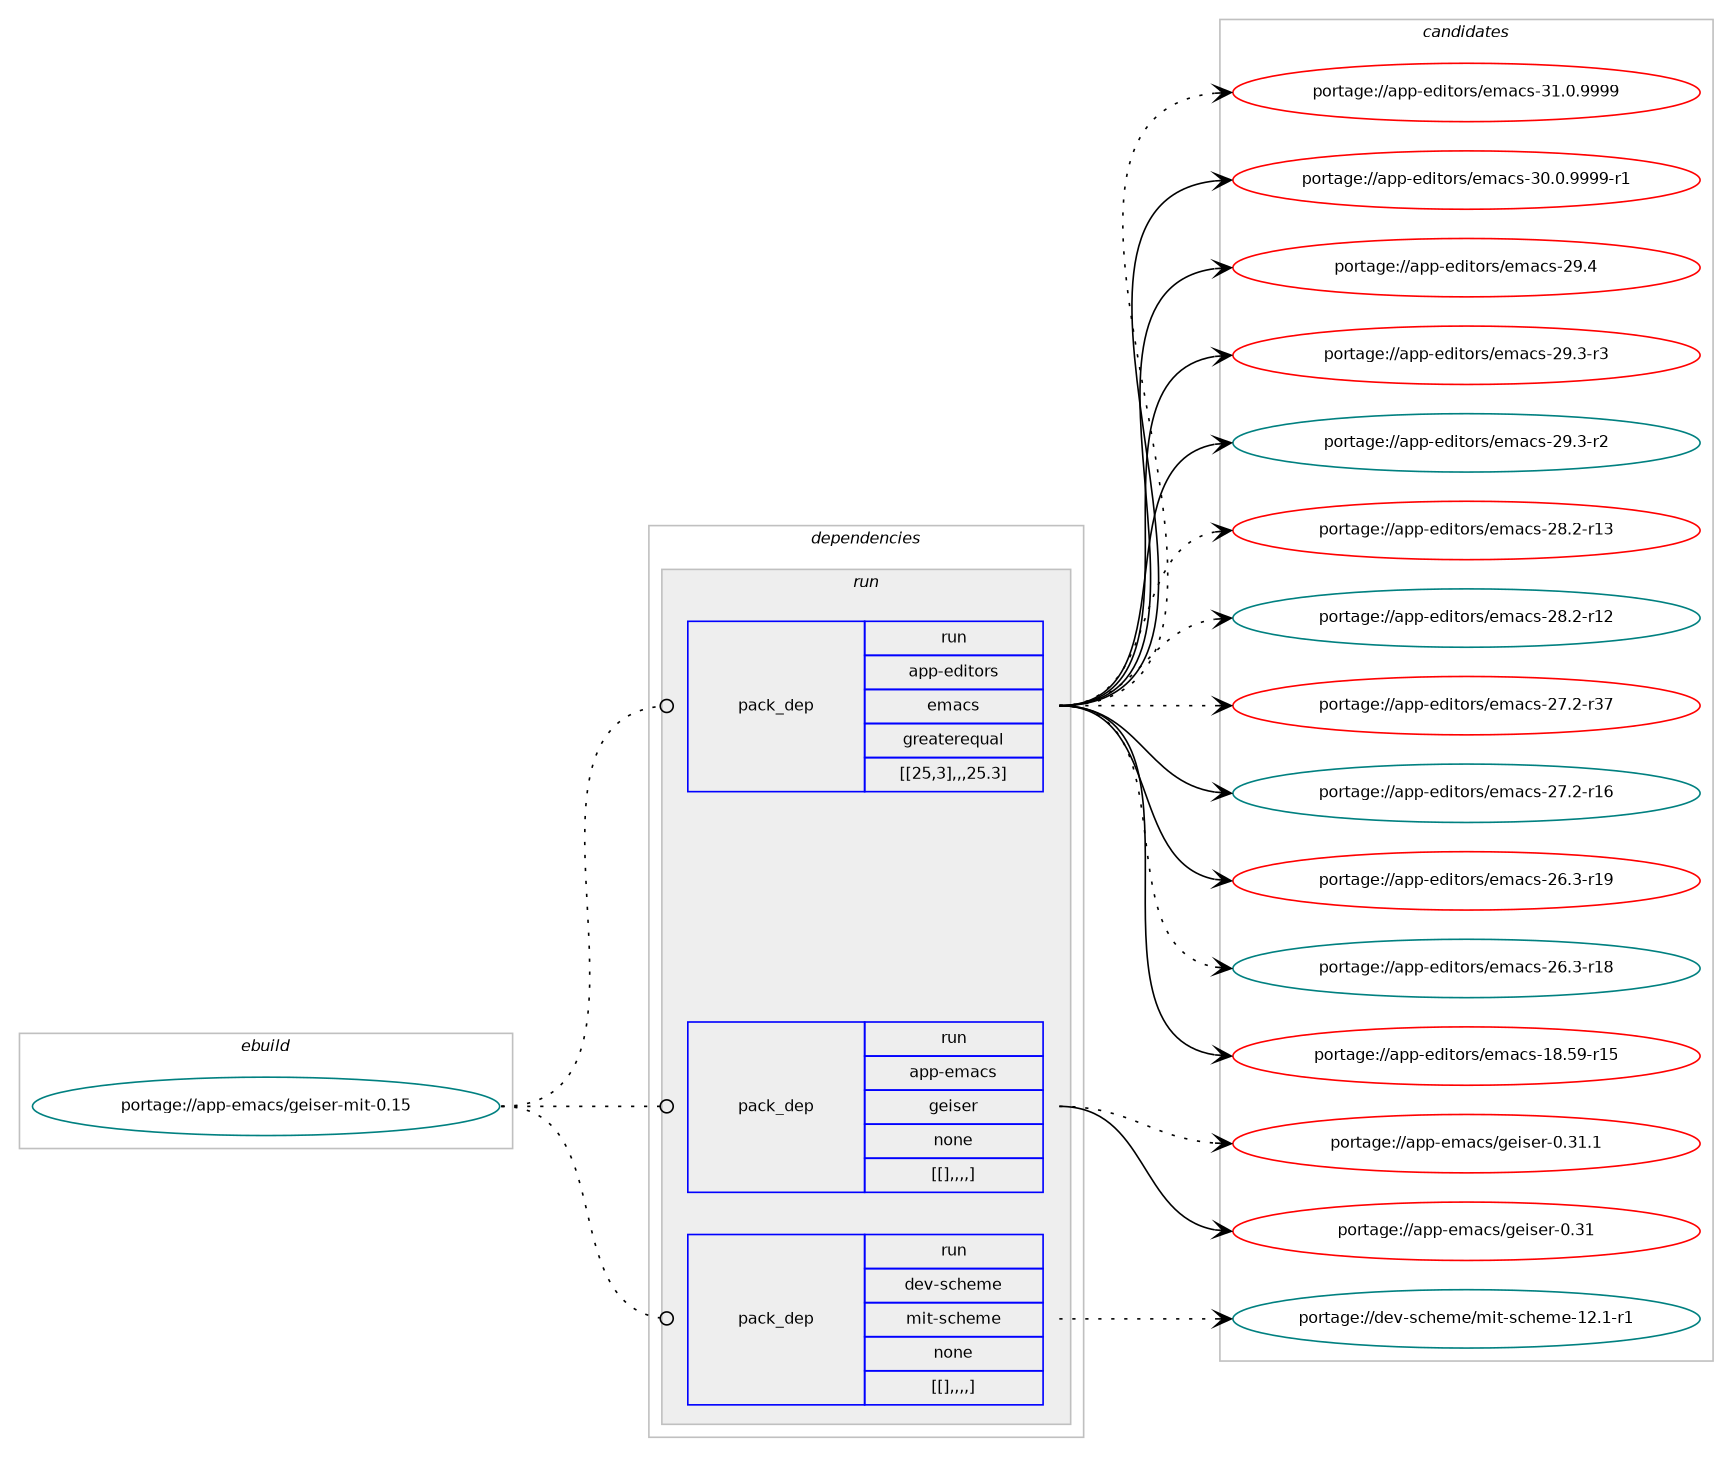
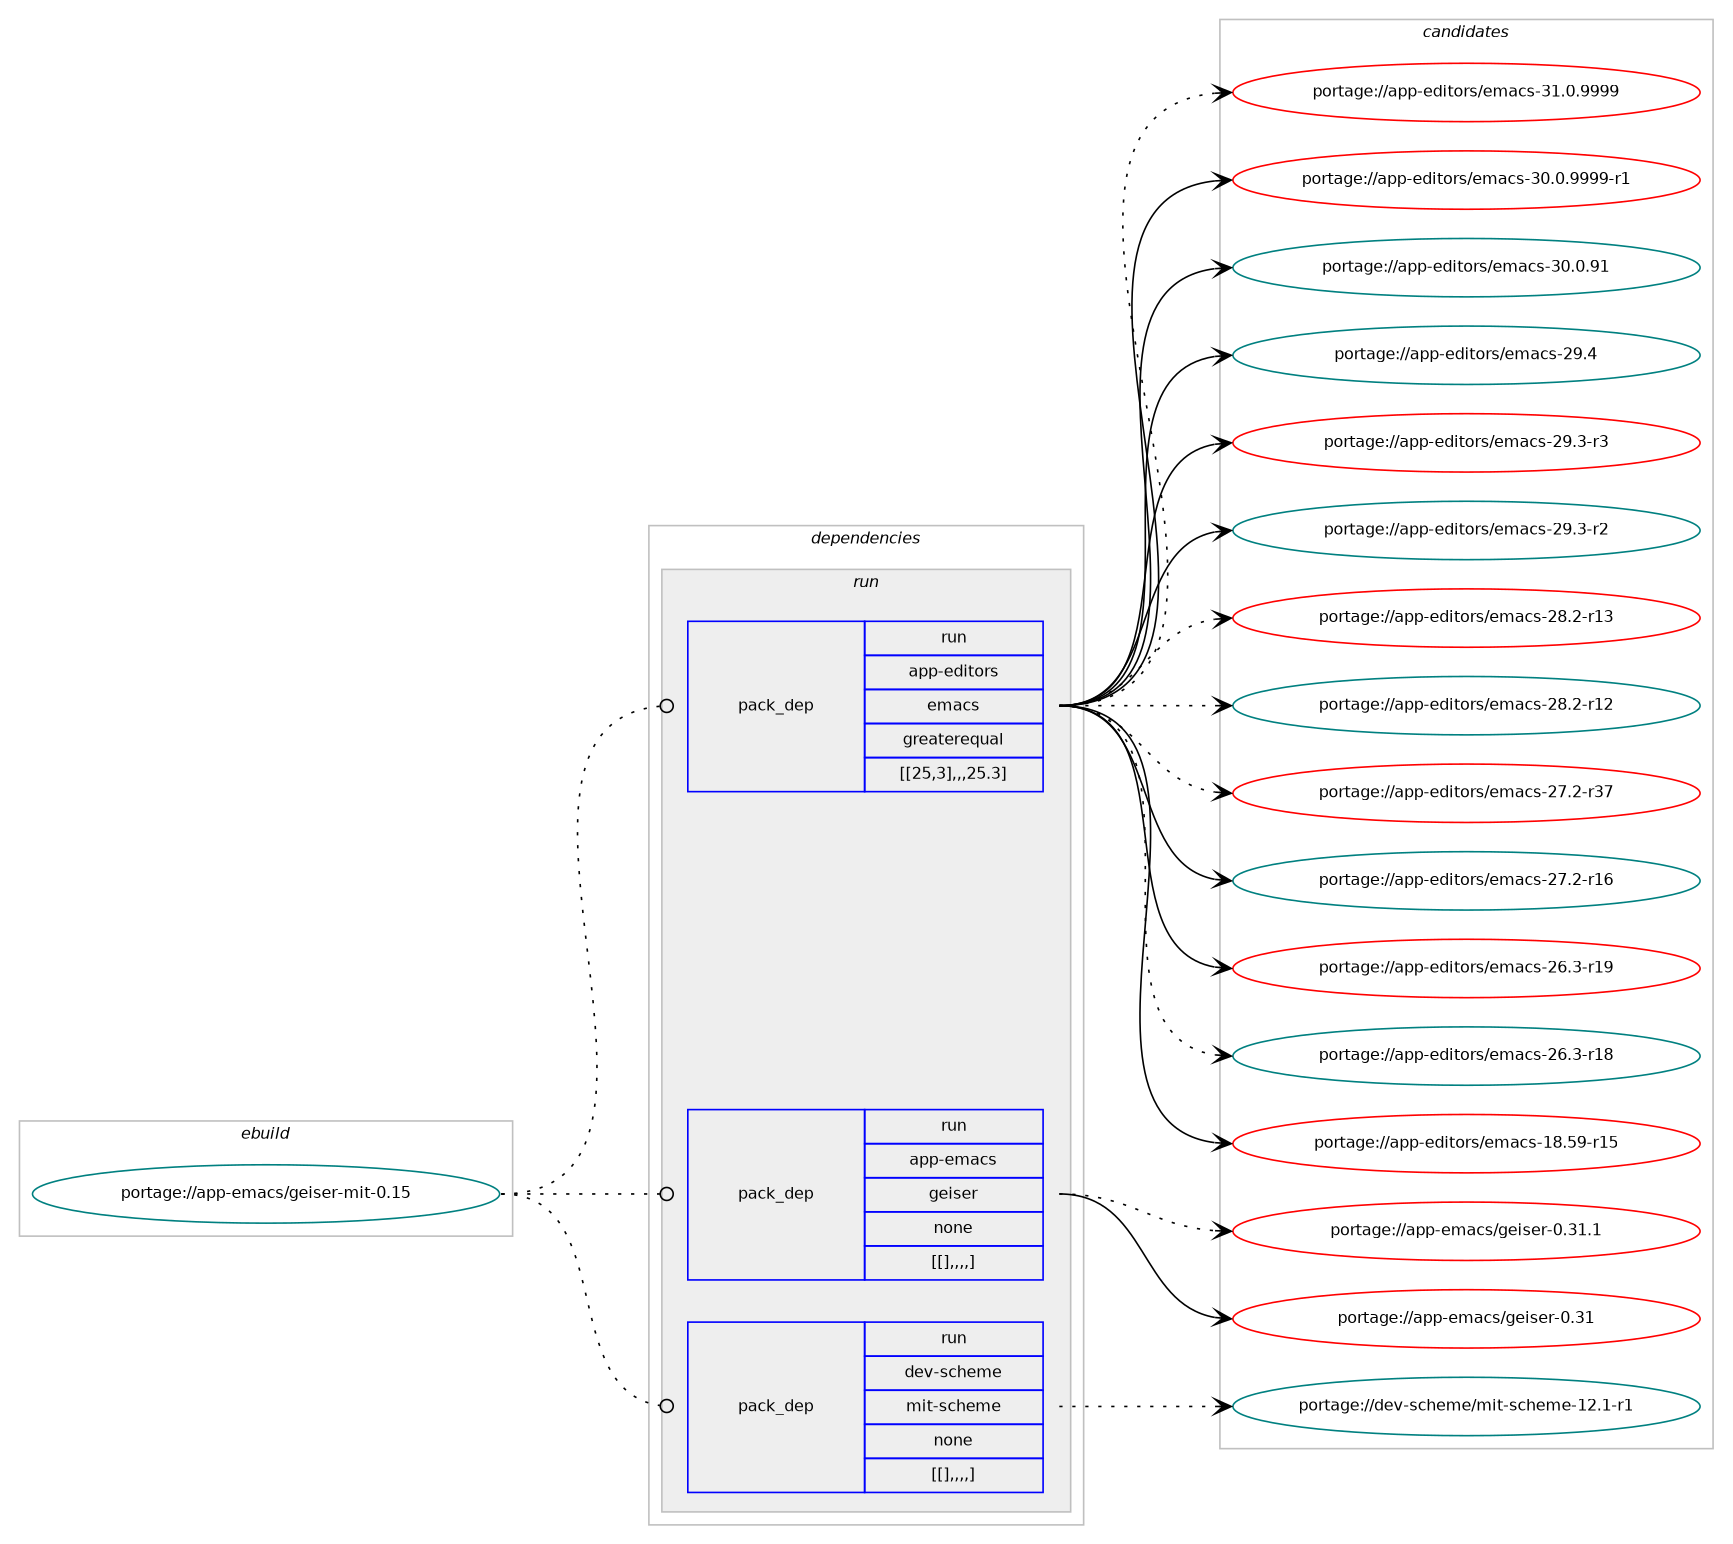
(1466, 268) -> (1466, 355)
none -> (1466, 268)
